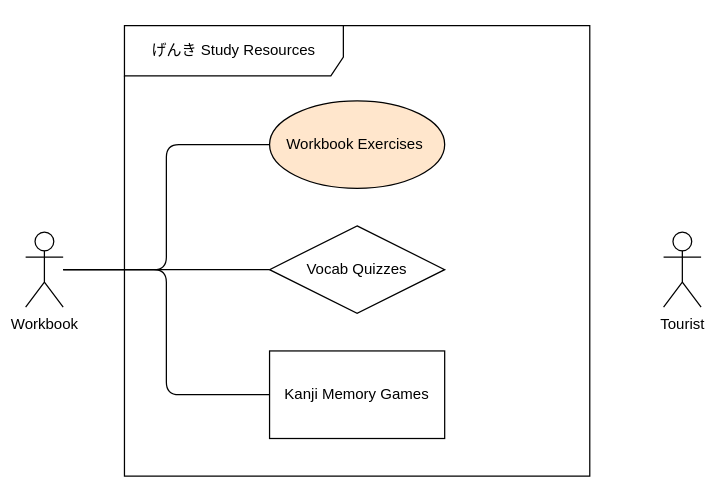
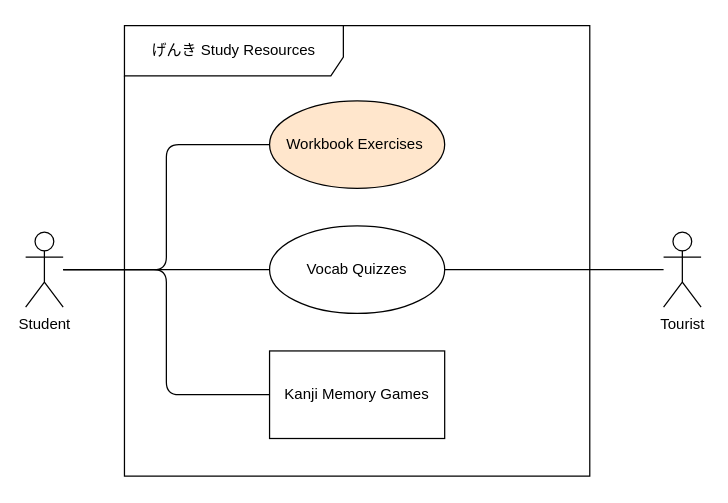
(357, 269) -> (357, 269)
none -> (554, 269)
(45, 325) -> (45, 325)
